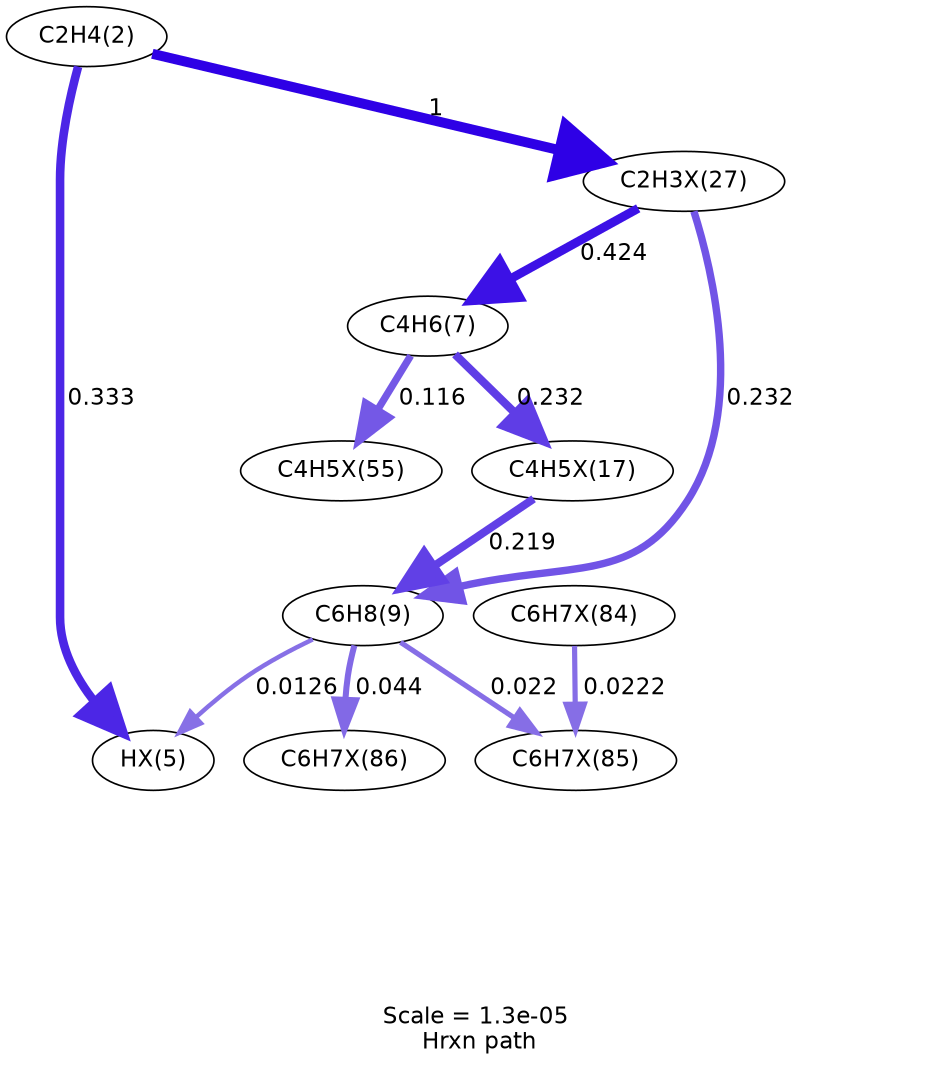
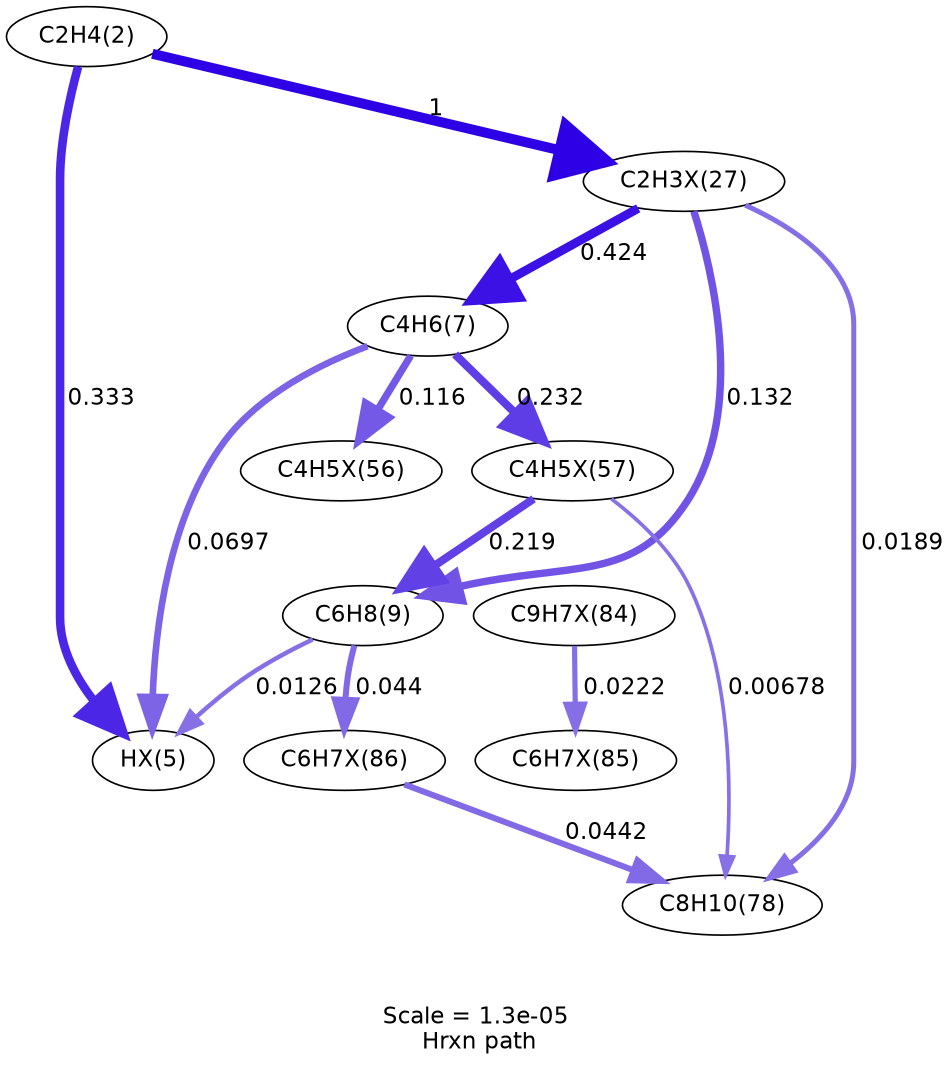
(757, 399) -> (757, 399)
(341, 471) -> (341, 471)
(573, 471) -> (573, 471)
none -> (200, 482)
(574, 616) -> (574, 616)
(457, 680) -> none
none -> (722, 905)
